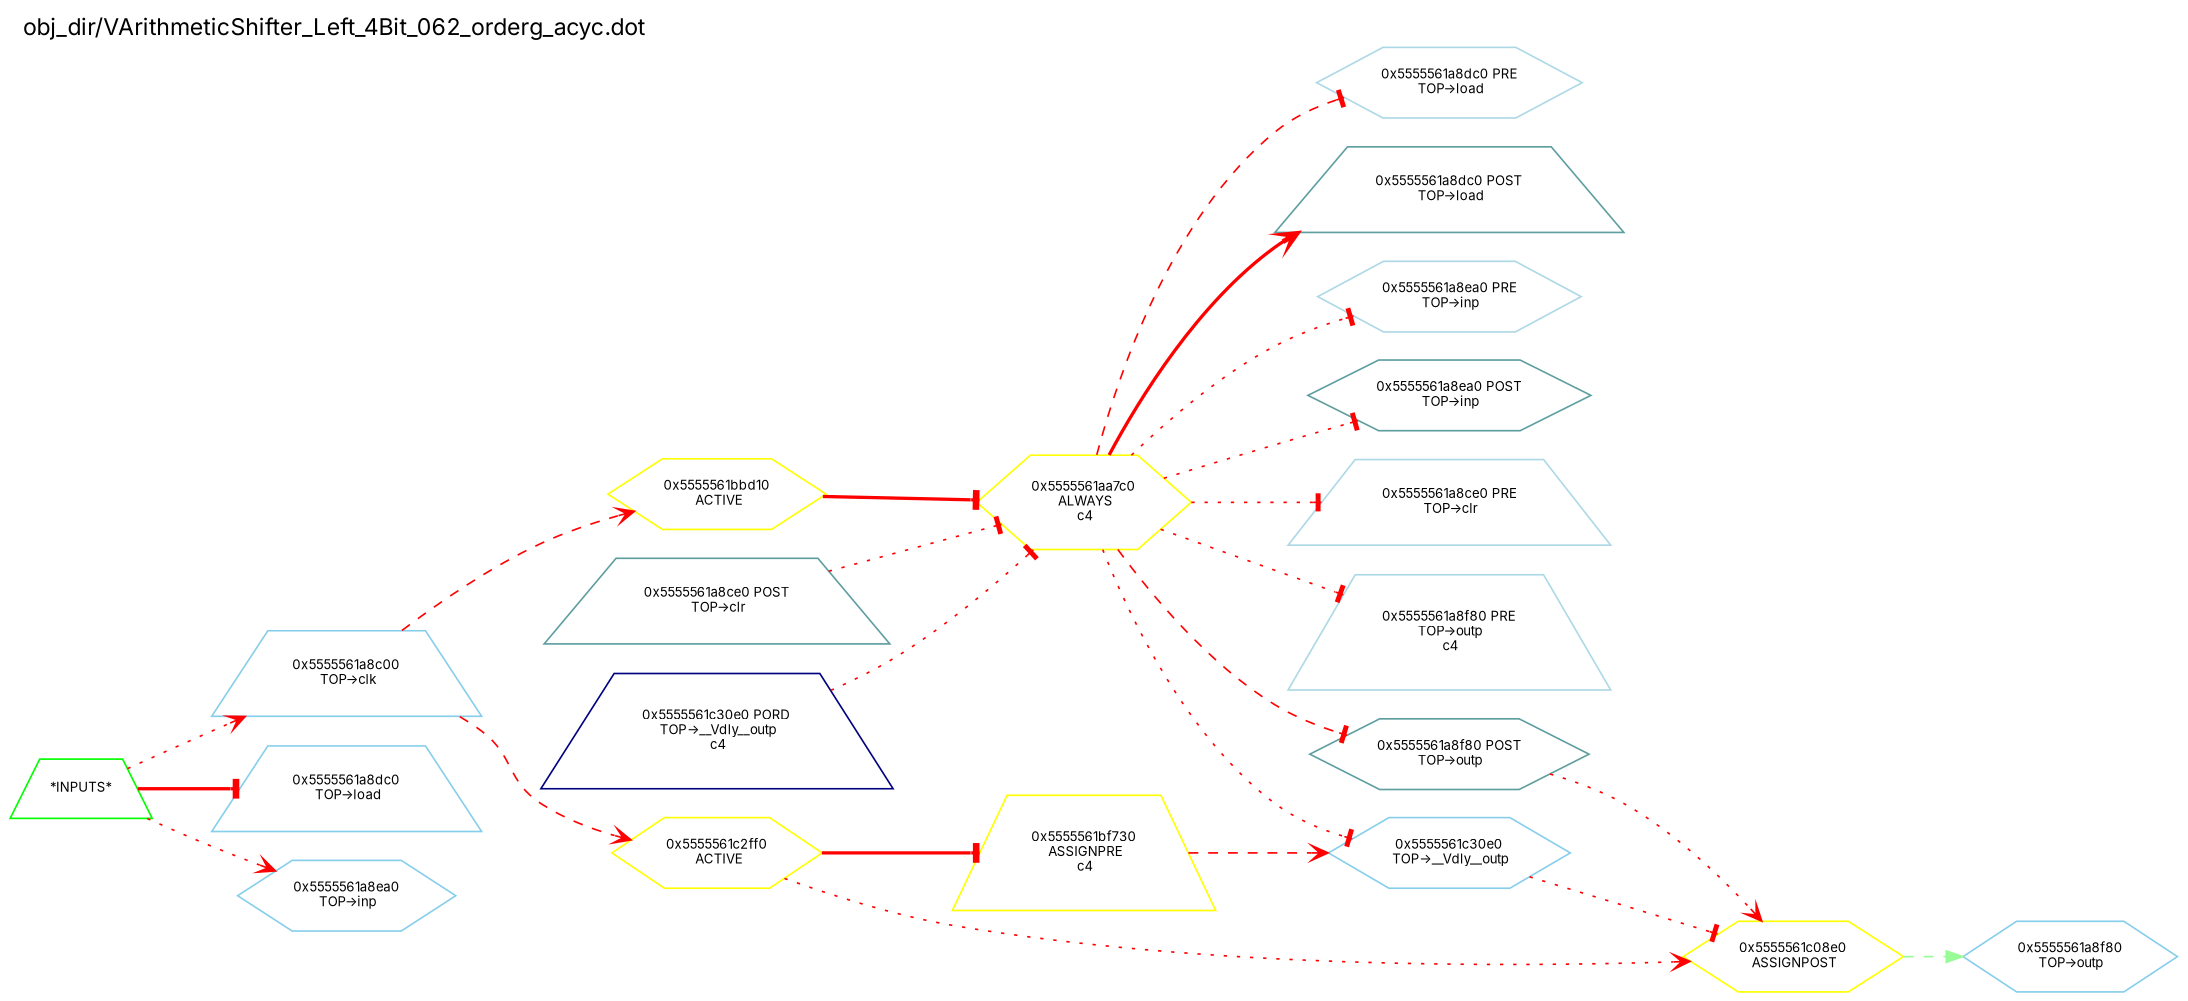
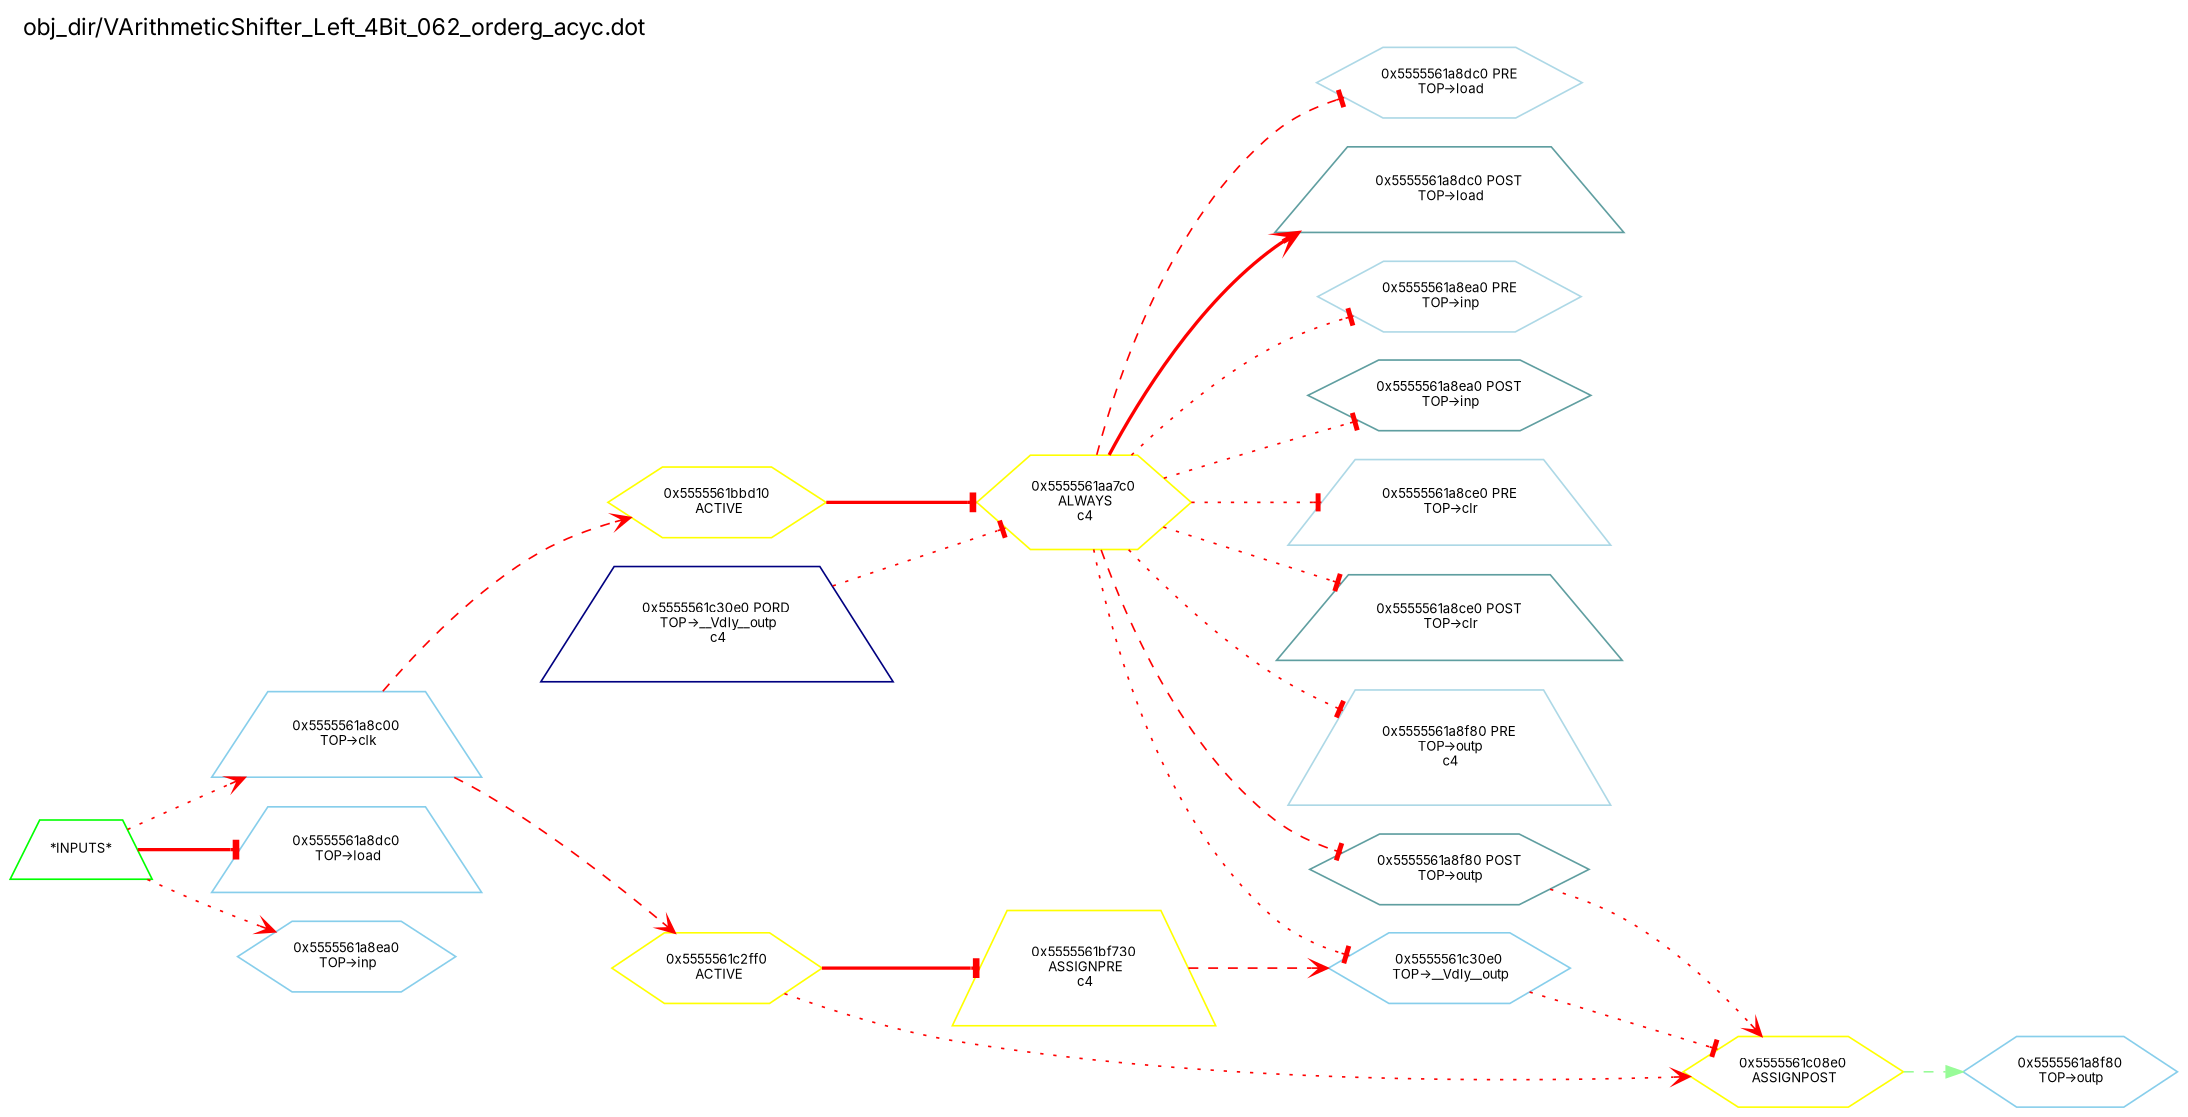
(911, 549) -> (1248, 554)
